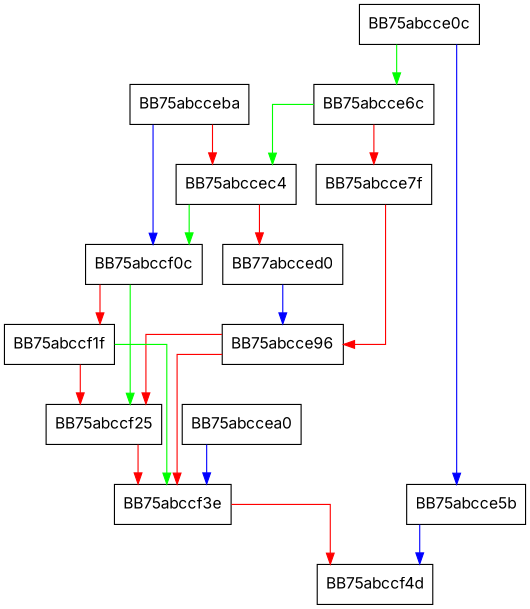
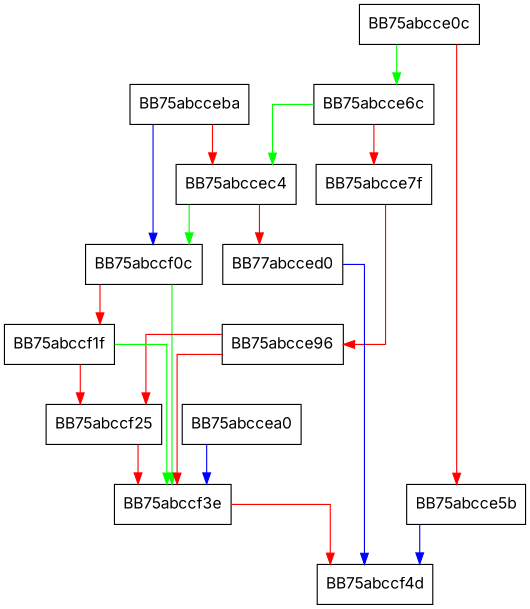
(457, 259) -> (457, 259)
(283, 299) -> (364, 398)
(130, 336) -> (172, 379)
